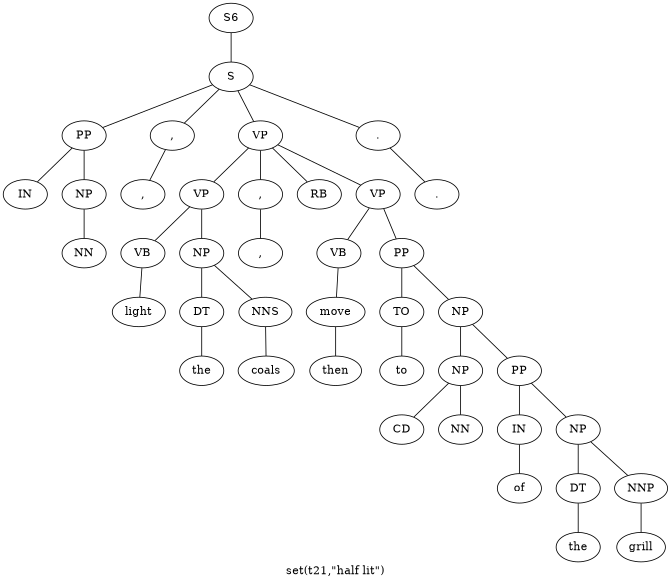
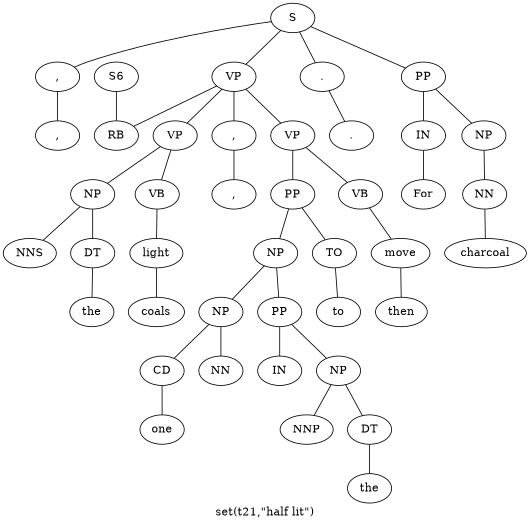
(231, 47) -> (116, 106)
none -> (423, 194)
none -> (486, 253)
(266, 341) -> (156, 283)
none -> (162, 430)
(519, 488) -> none
(641, 547) -> none
